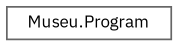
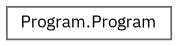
(89, 23) -> (89, 23)
